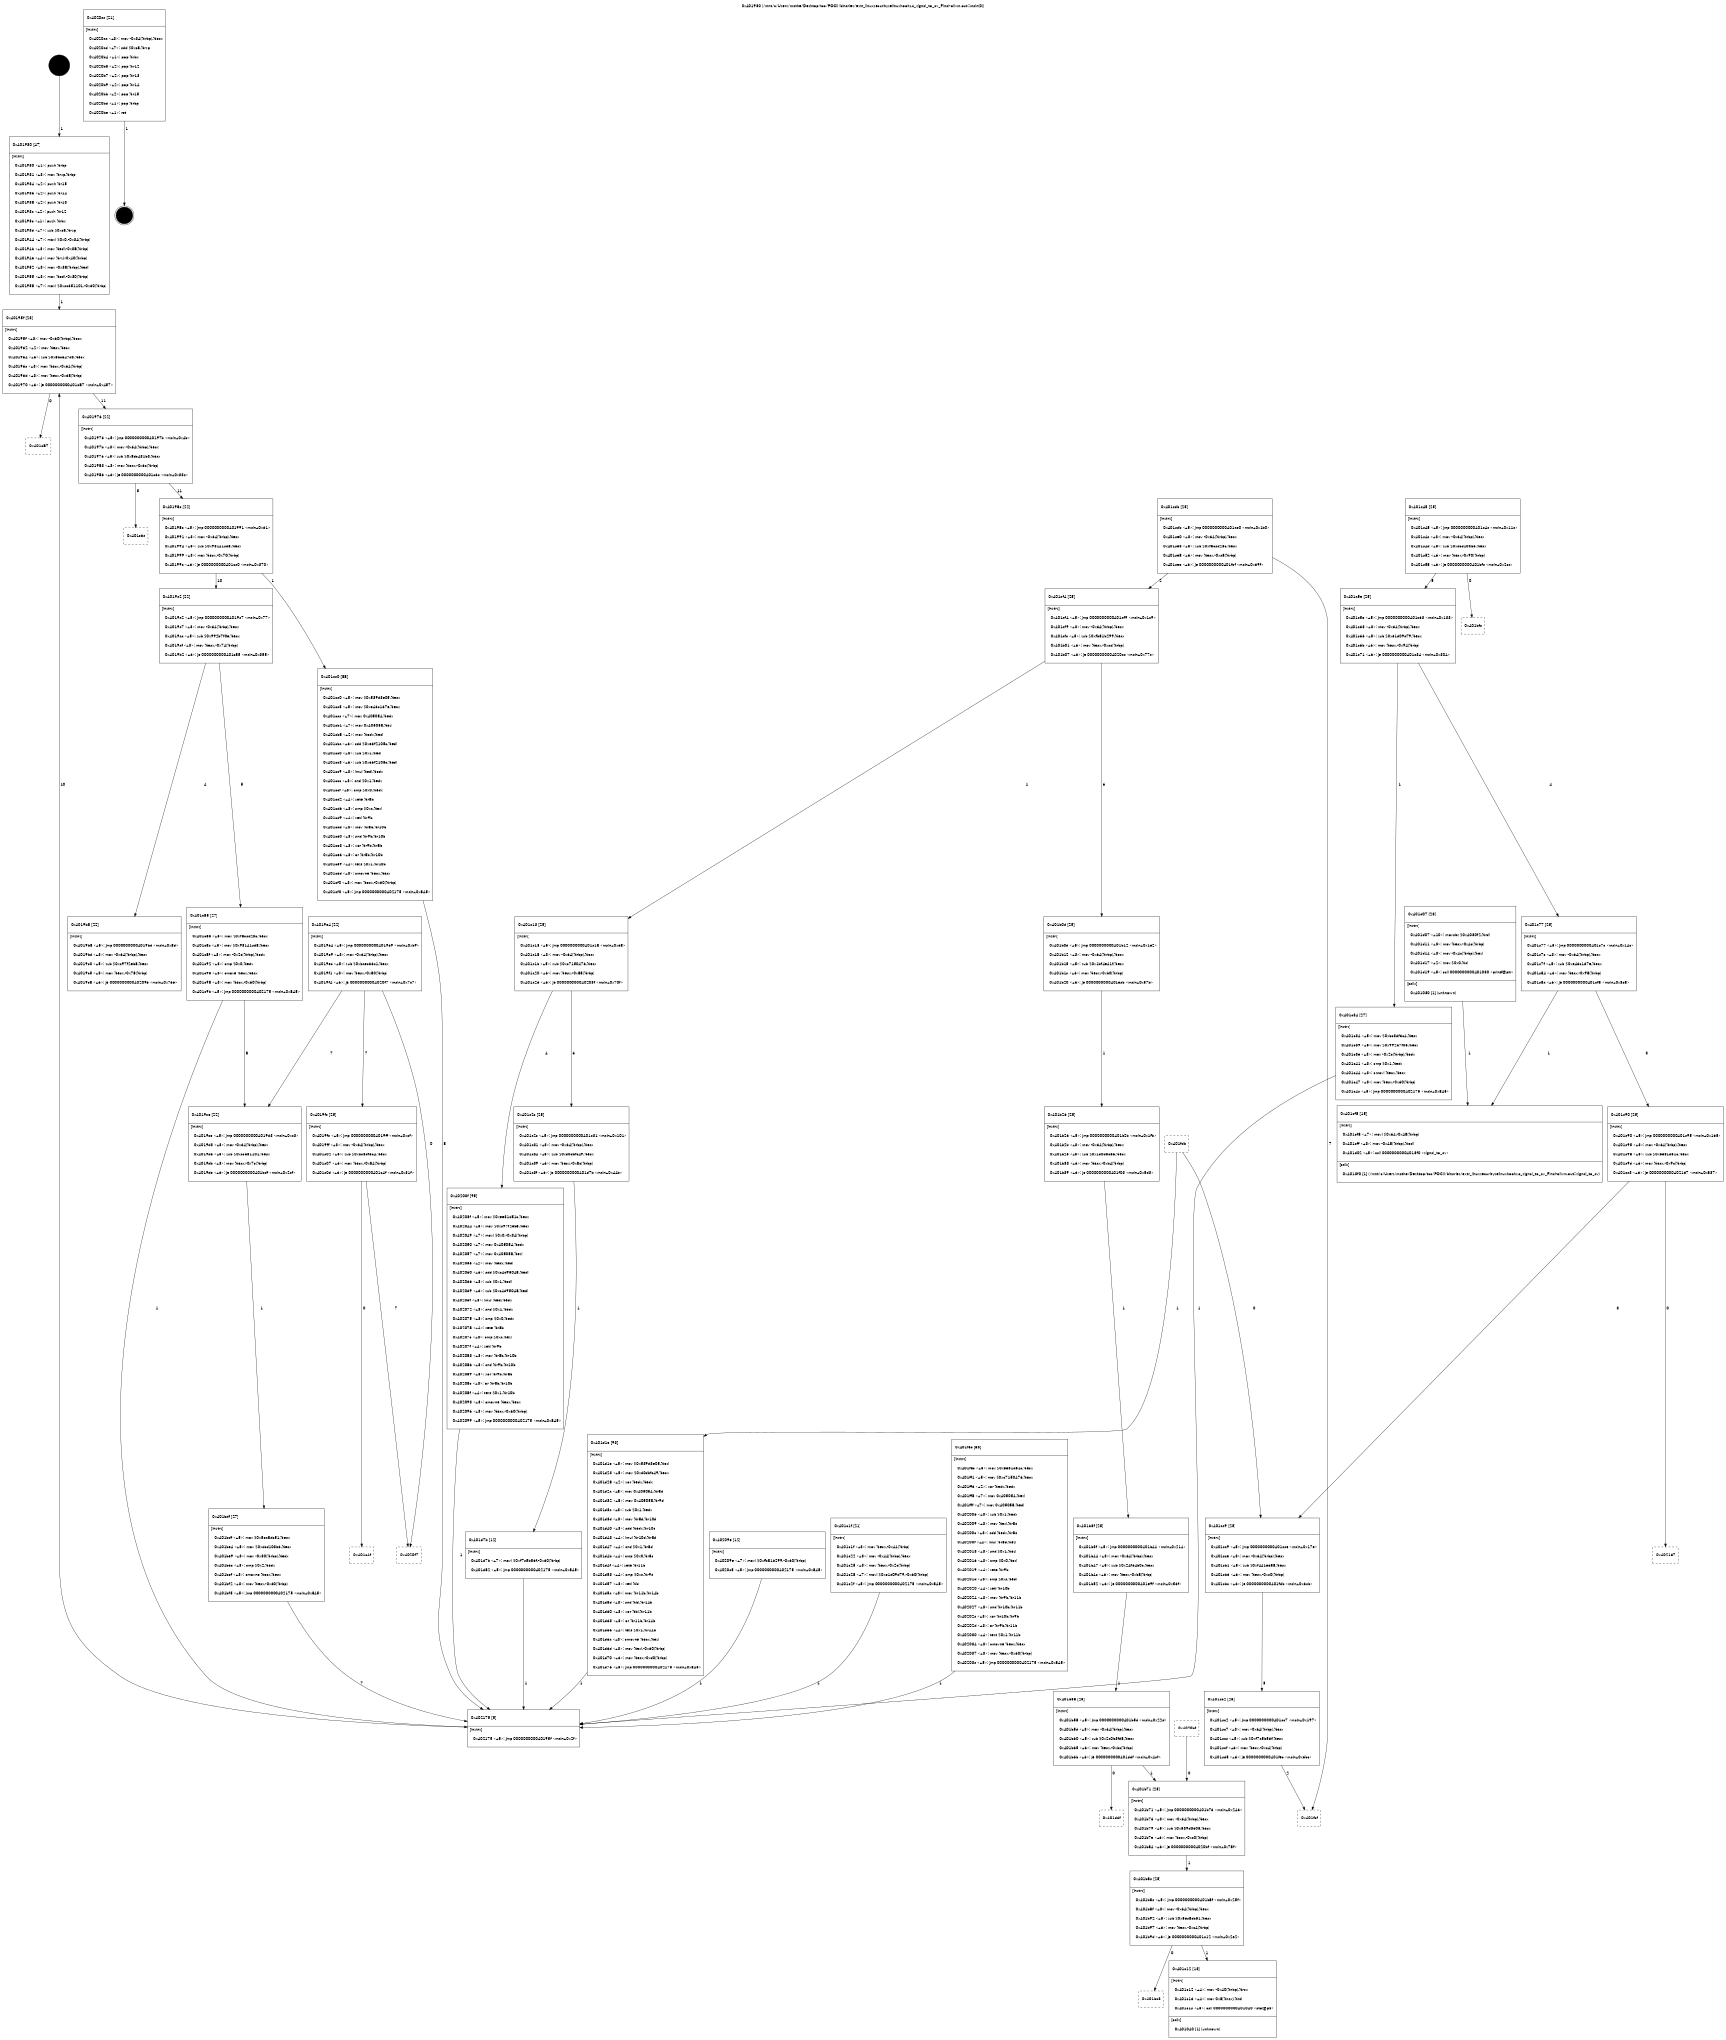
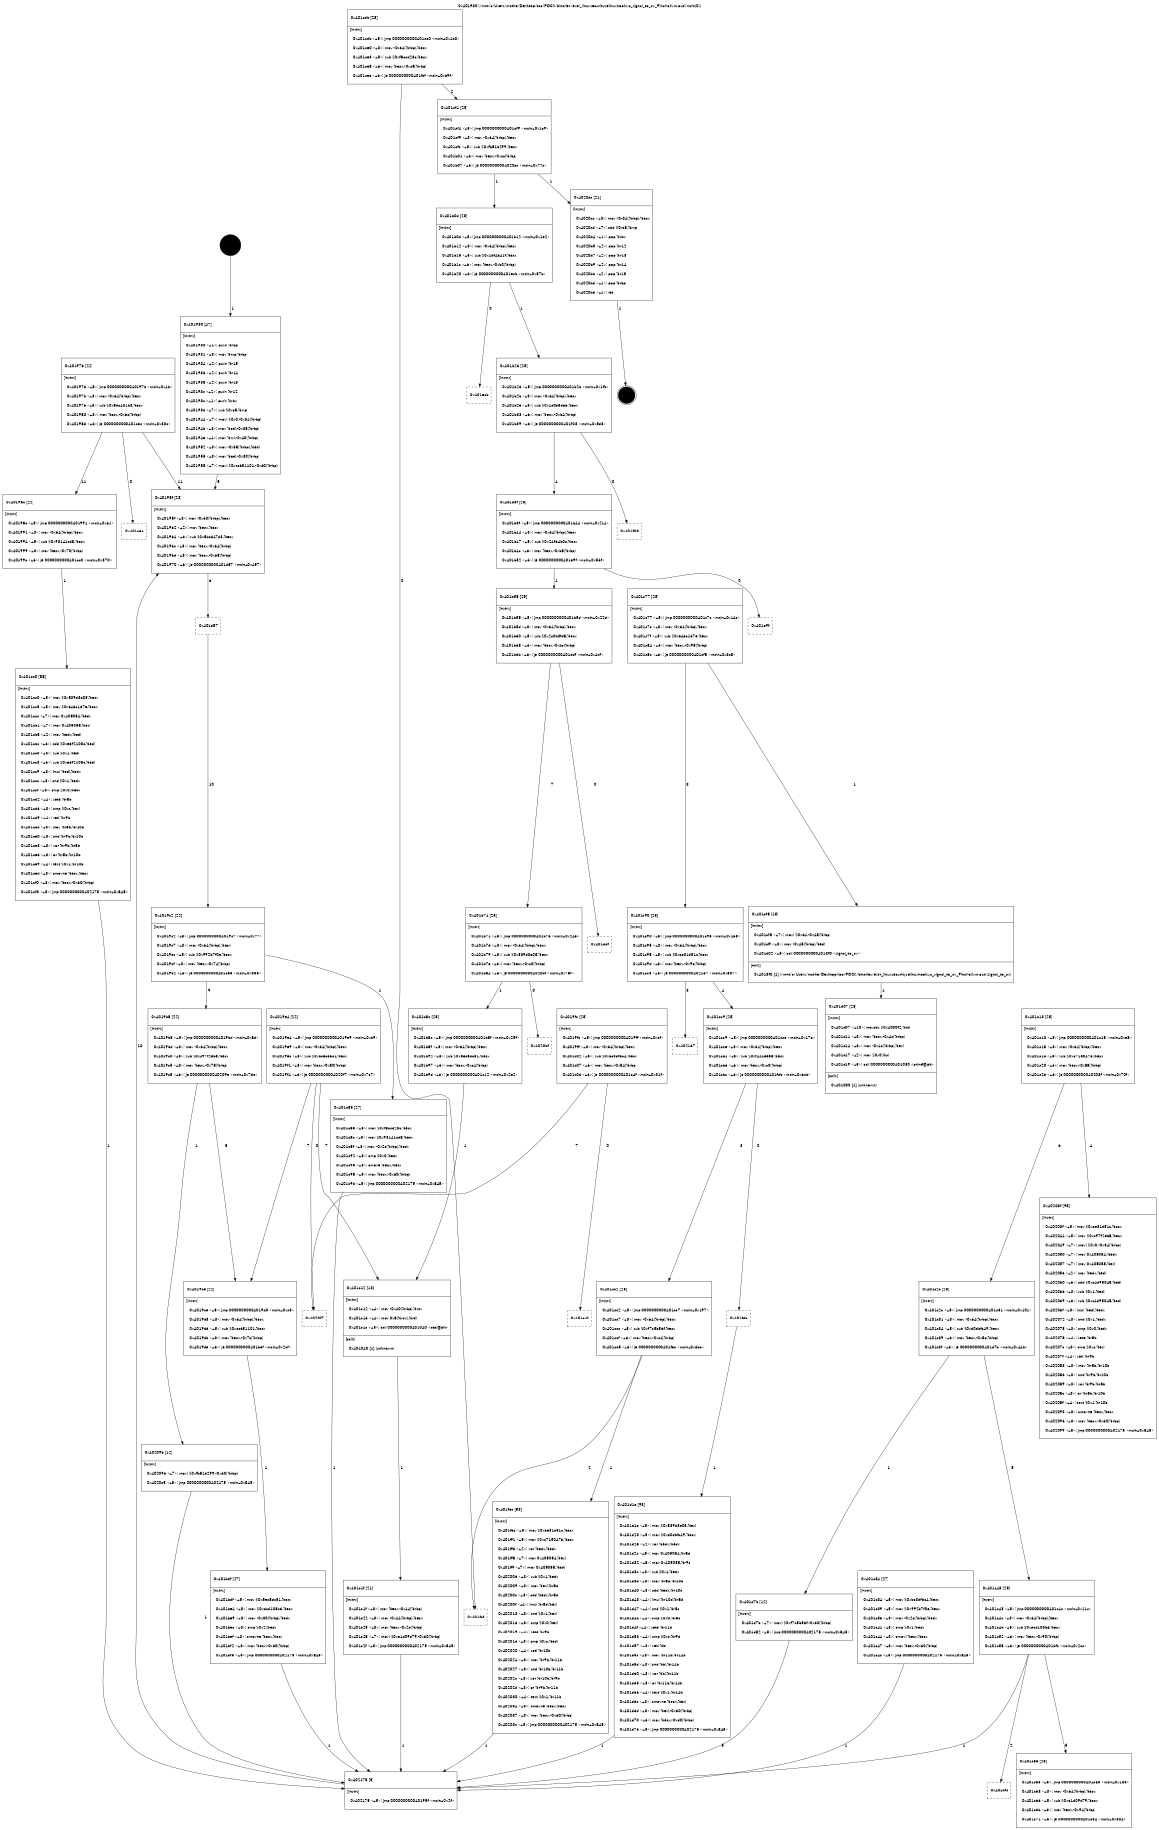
(61, 302) -> (218, 482)
none -> (479, 395)
(98, 400) -> (161, 460)
(50, 401) -> (210, 581)
(138, 491) -> (130, 482)
none -> (629, 531)
(216, 579) -> (208, 769)
(1470, 581) -> (1011, 1746)
none -> (760, 626)
(205, 785) -> (209, 991)
(242, 785) -> (380, 991)
(1104, 785) -> (496, 182)
(838, 789) -> (553, 188)
(1488, 789) -> none
(1396, 834) -> none
(363, 1047) -> (323, 1188)
(245, 1052) -> (222, 1181)
(1465, 1052) -> (881, 989)
(444, 1144) -> (108, 1146)
(1330, 1144) -> (402, 581)
none -> (174, 1263)
(1123, 1309) -> (556, 482)
(1617, 1309) -> (723, 991)
(1667, 1309) -> (687, 991)
(1239, 1329) -> (748, 1195)
none -> (616, 1427)
none -> (1006, 1466)
none -> (399, 1467)
(453, 1574) -> (770, 1770)
(361, 1683) -> (329, 1746)
(526, 1683) -> (722, 1746)
(1187, 1757) -> (534, 1008)
(1151, 1773) -> (552, 785)
(1151, 1999) -> none
